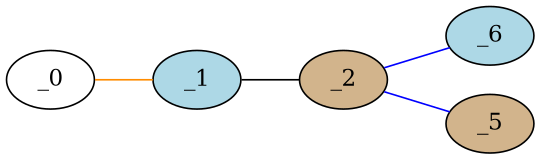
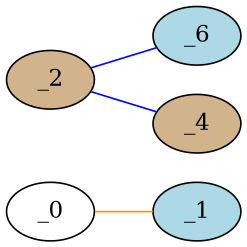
(270, 80) -> none
(490, 124) -> (197, 124)
